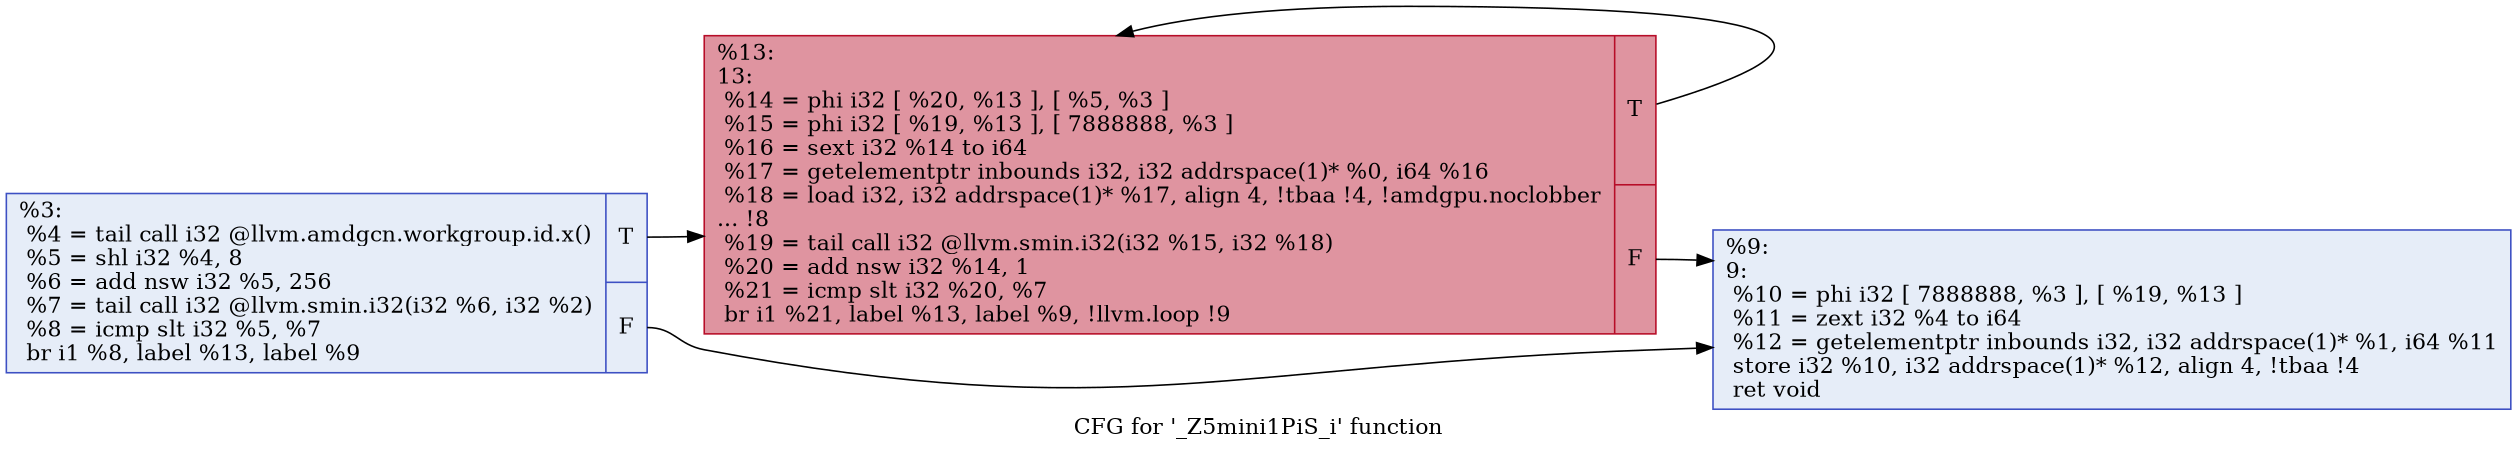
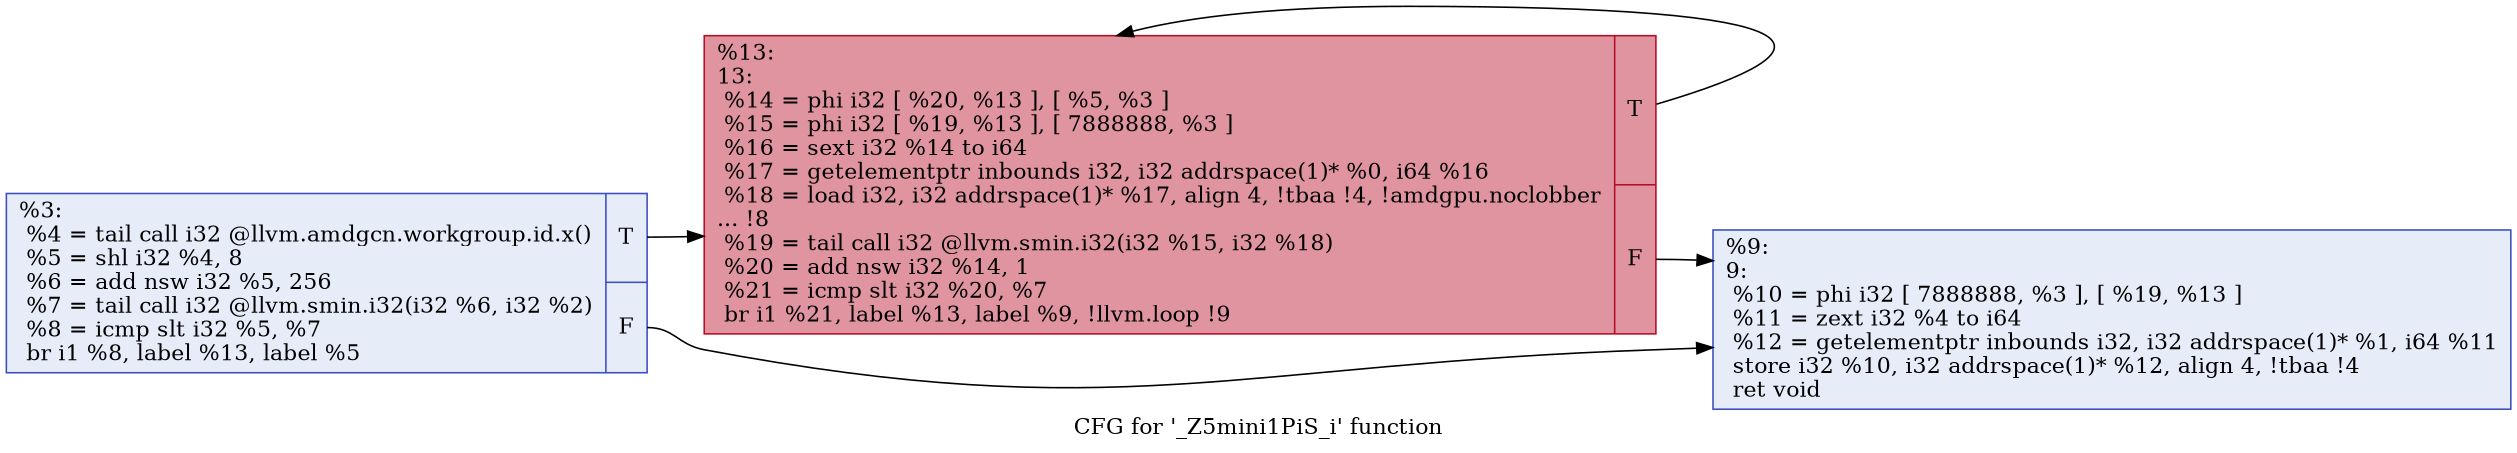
(190, 354) -> (190, 354)
